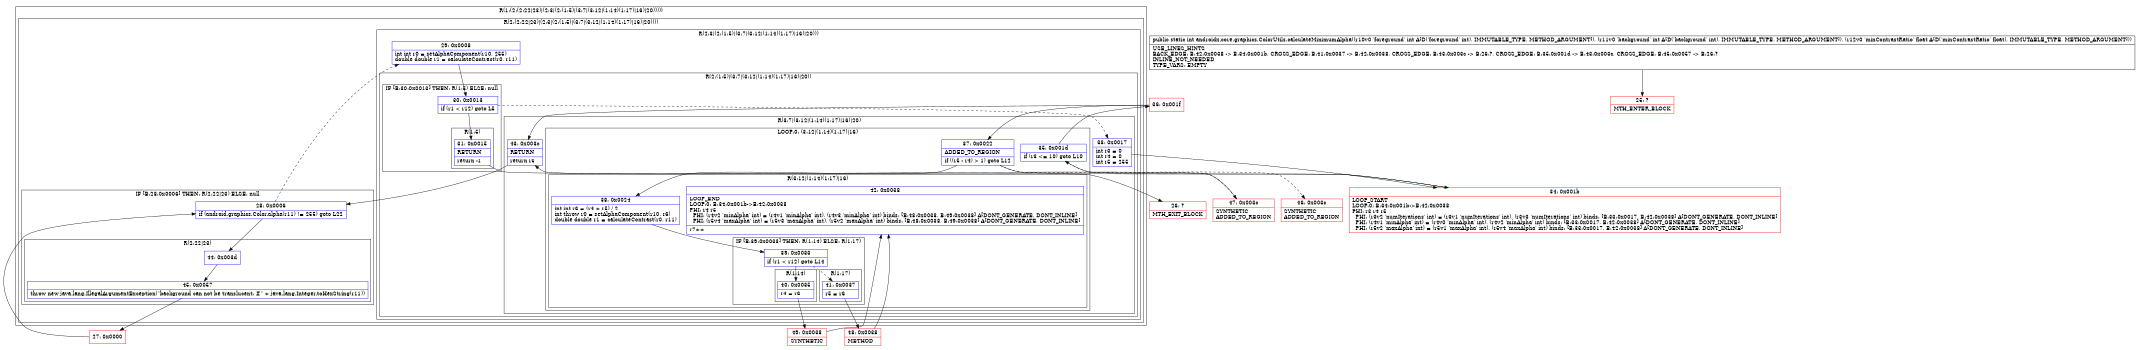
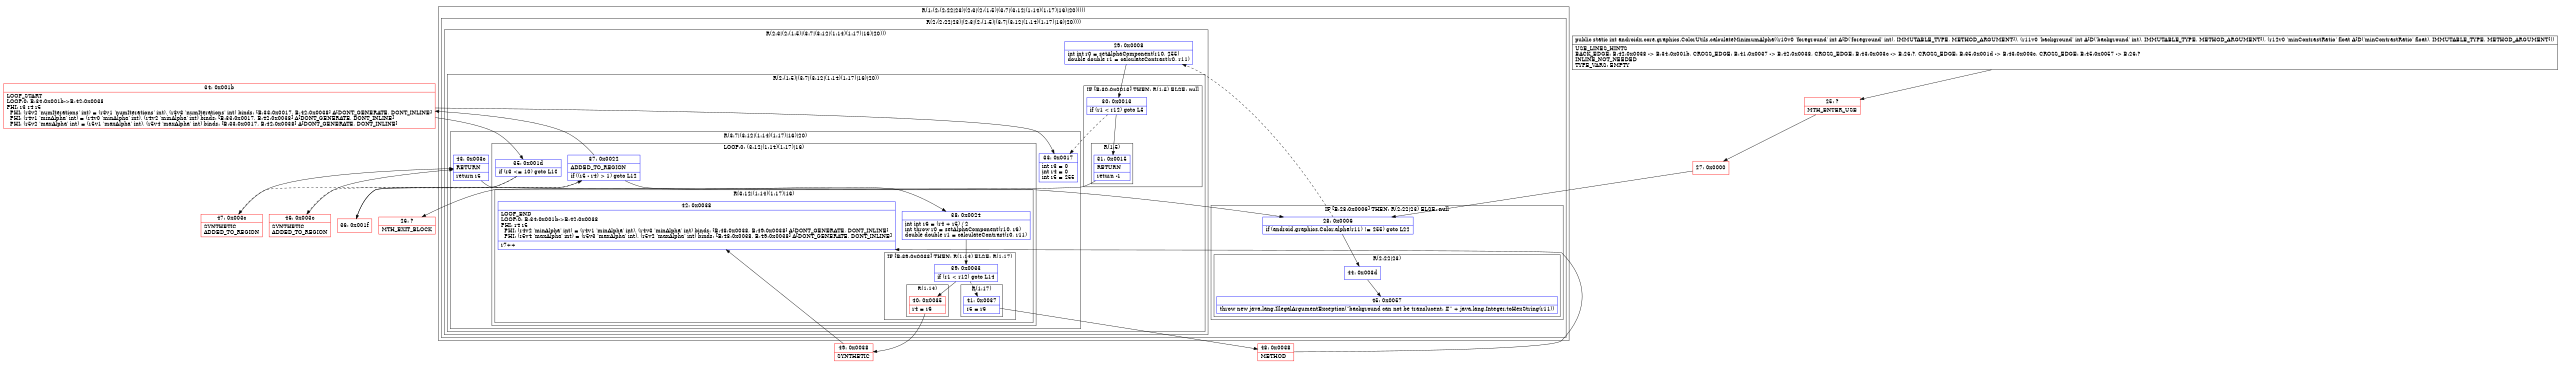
(913, 107) -> (373, 179)
(1642, 109) -> (1832, 110)
(1283, 167) -> (749, 113)
(796, 290) -> (927, 305)
(153, 313) -> (1771, 137)
